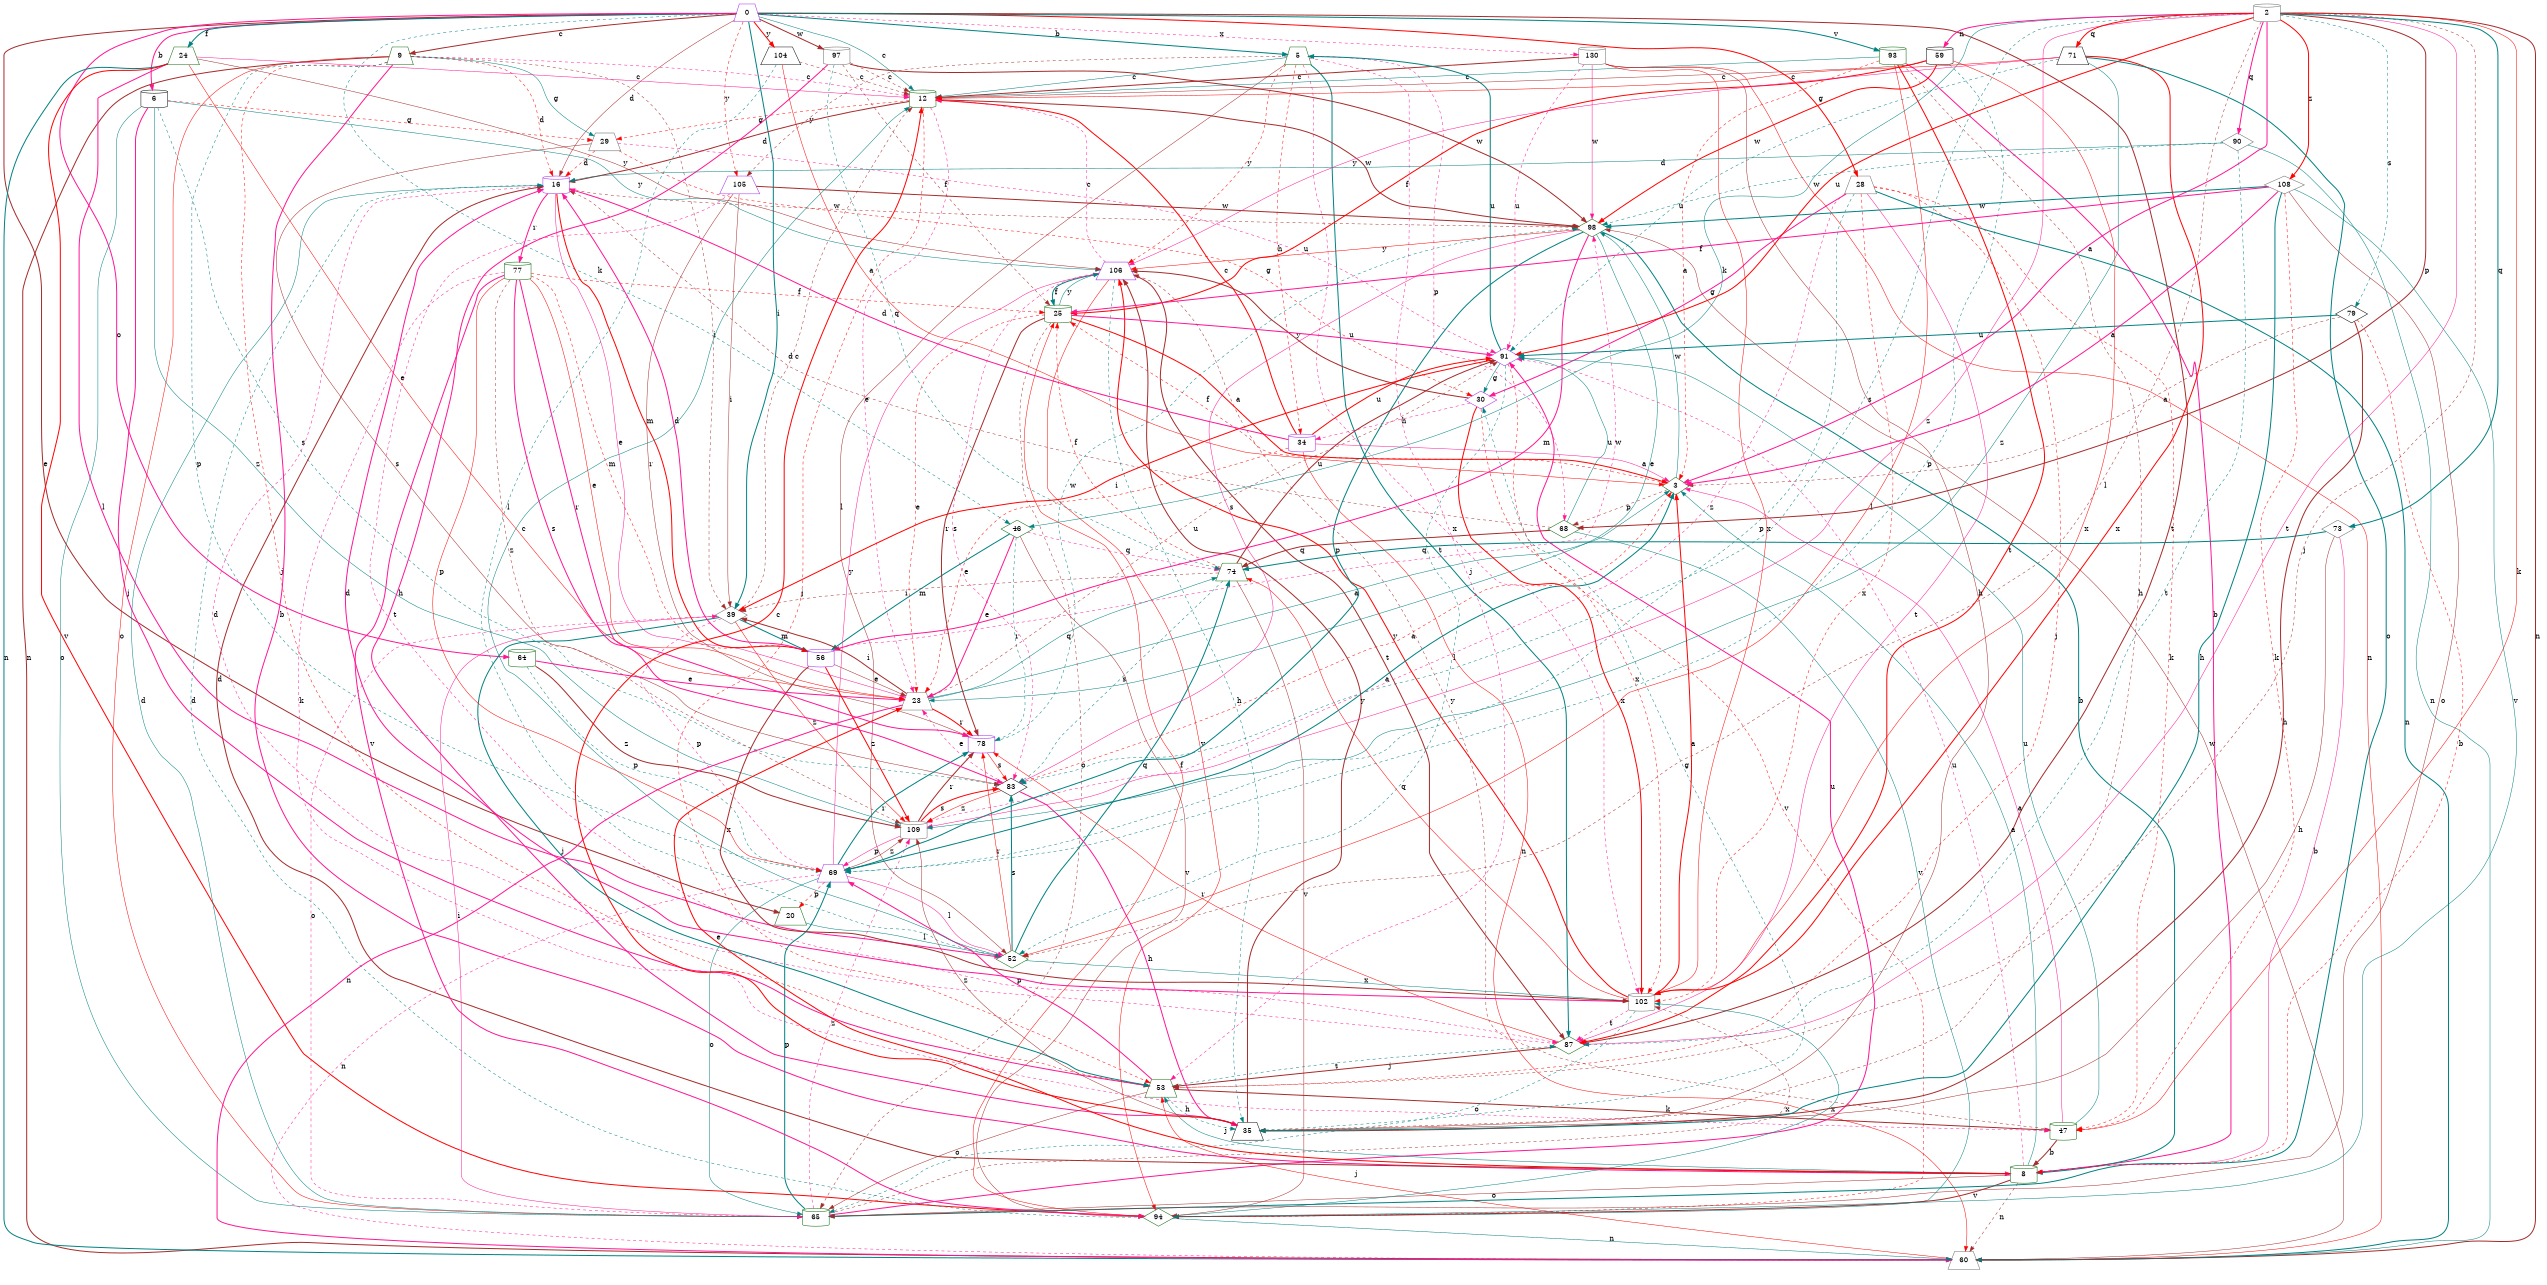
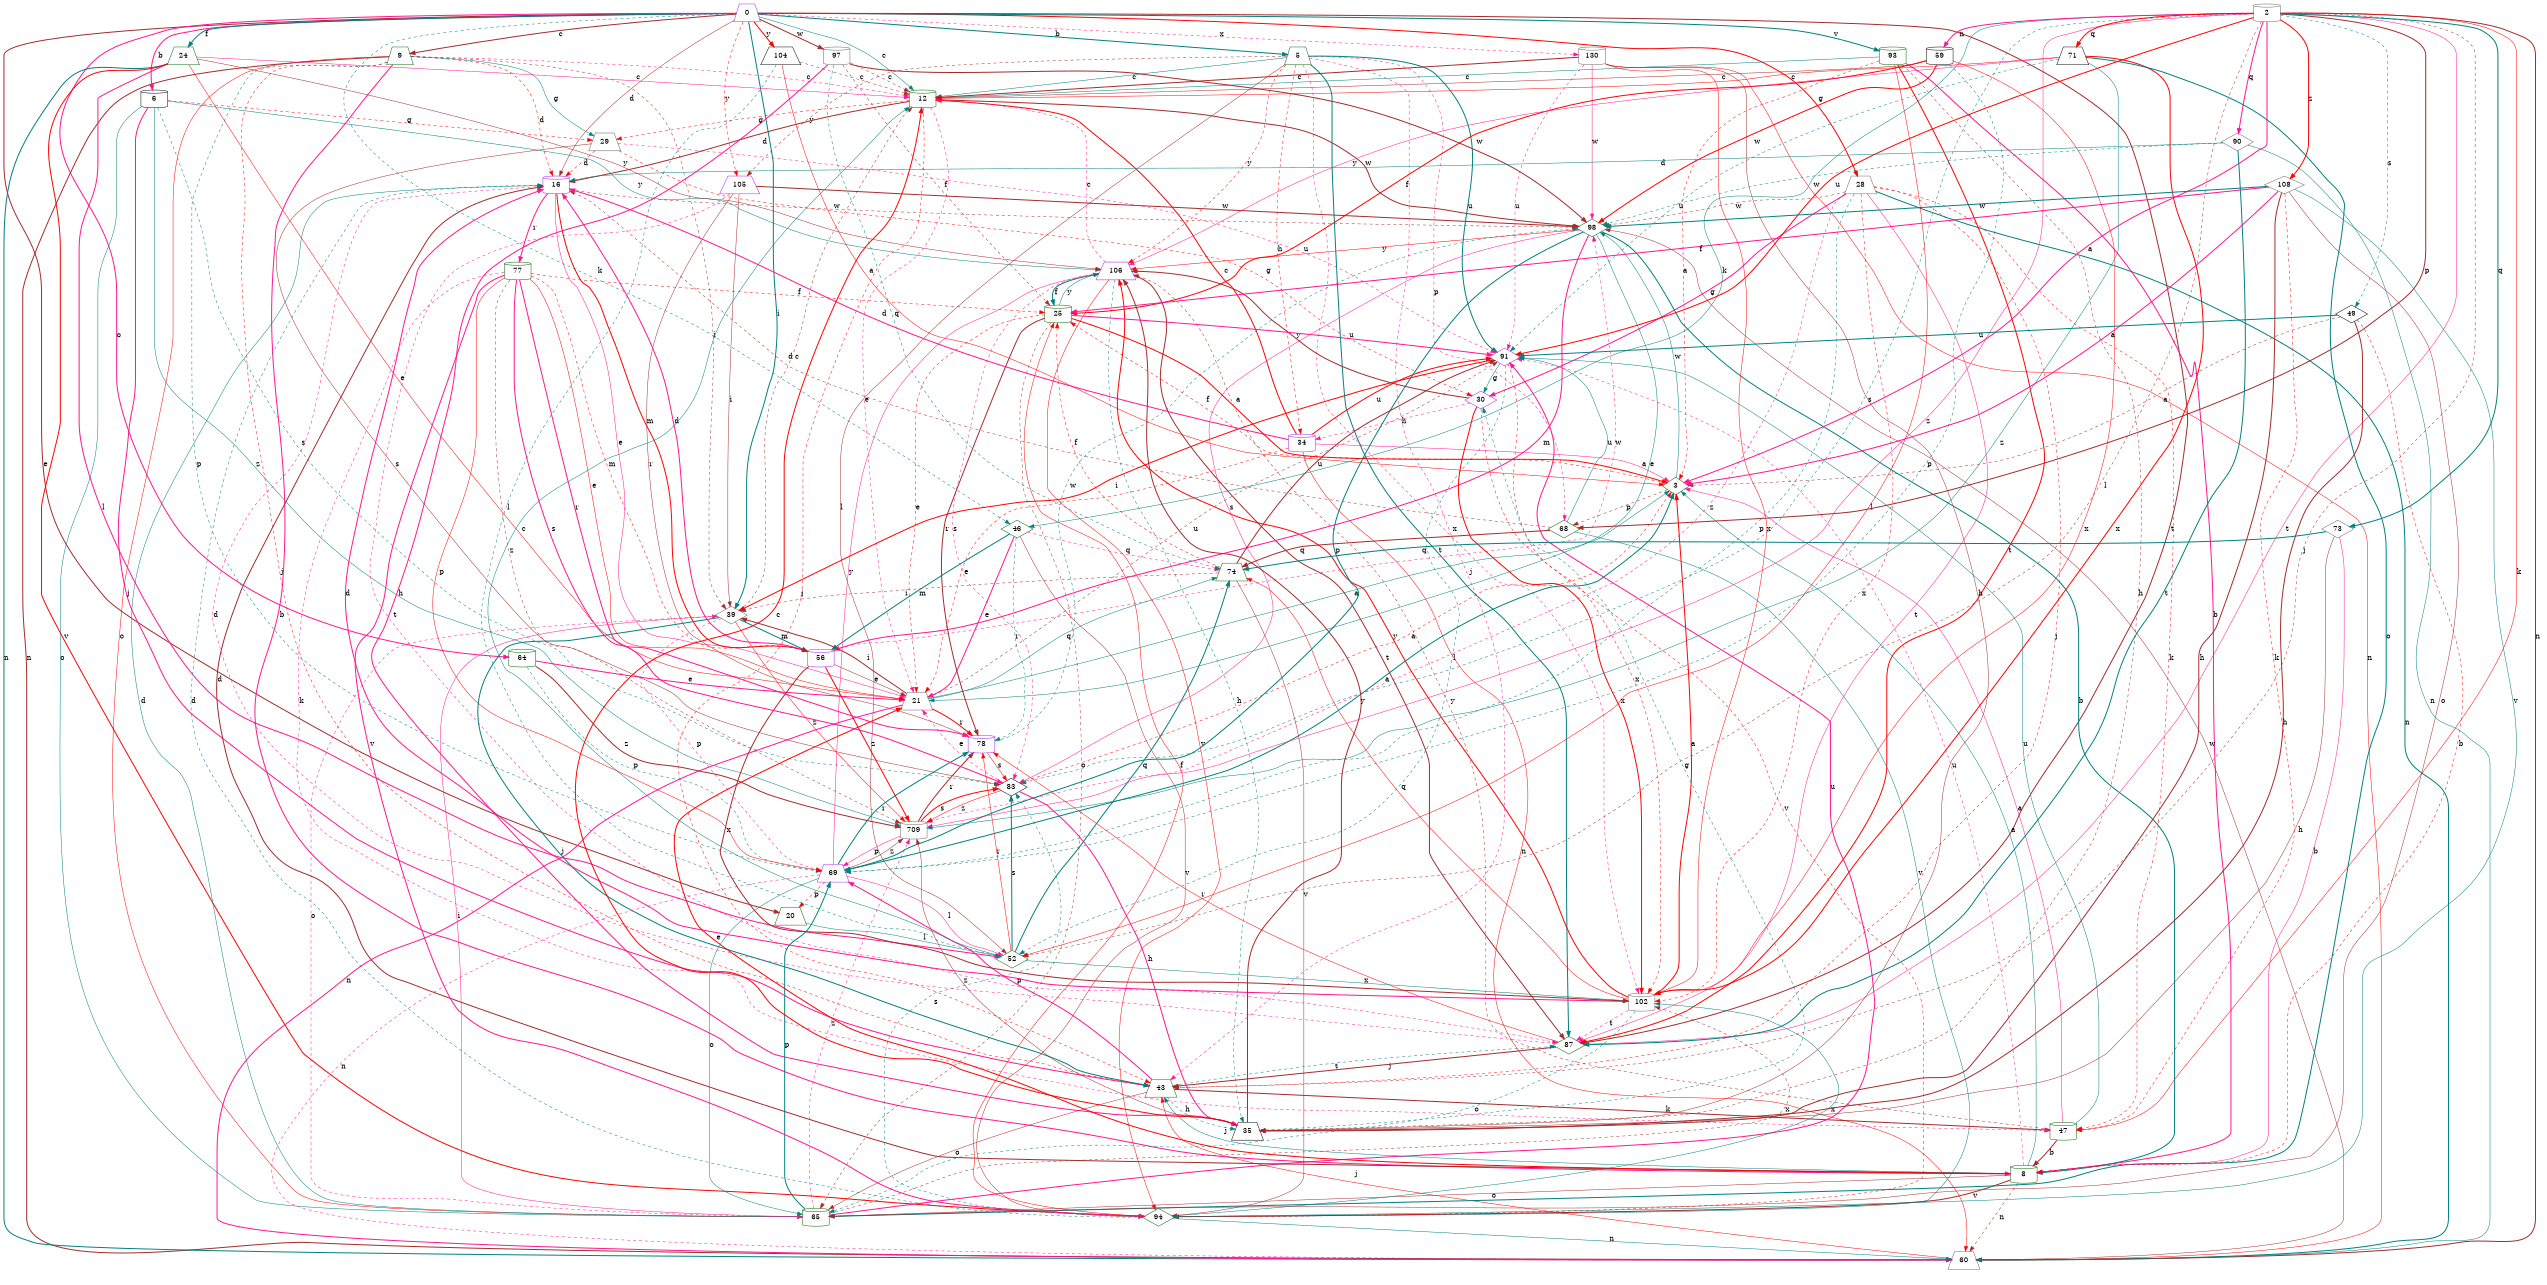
(1490, 142) -> (1472, 156)
none -> (1727, 204)
(2352, 314) -> (2352, 314)
(1121, 679) -> (885, 1096)
(917, 701) -> (917, 701)
(2093, 741) -> (2093, 741)
(914, 830) -> (914, 830)
(2046, 969) -> (2046, 969)
(1161, 1088) -> (1161, 1088)
